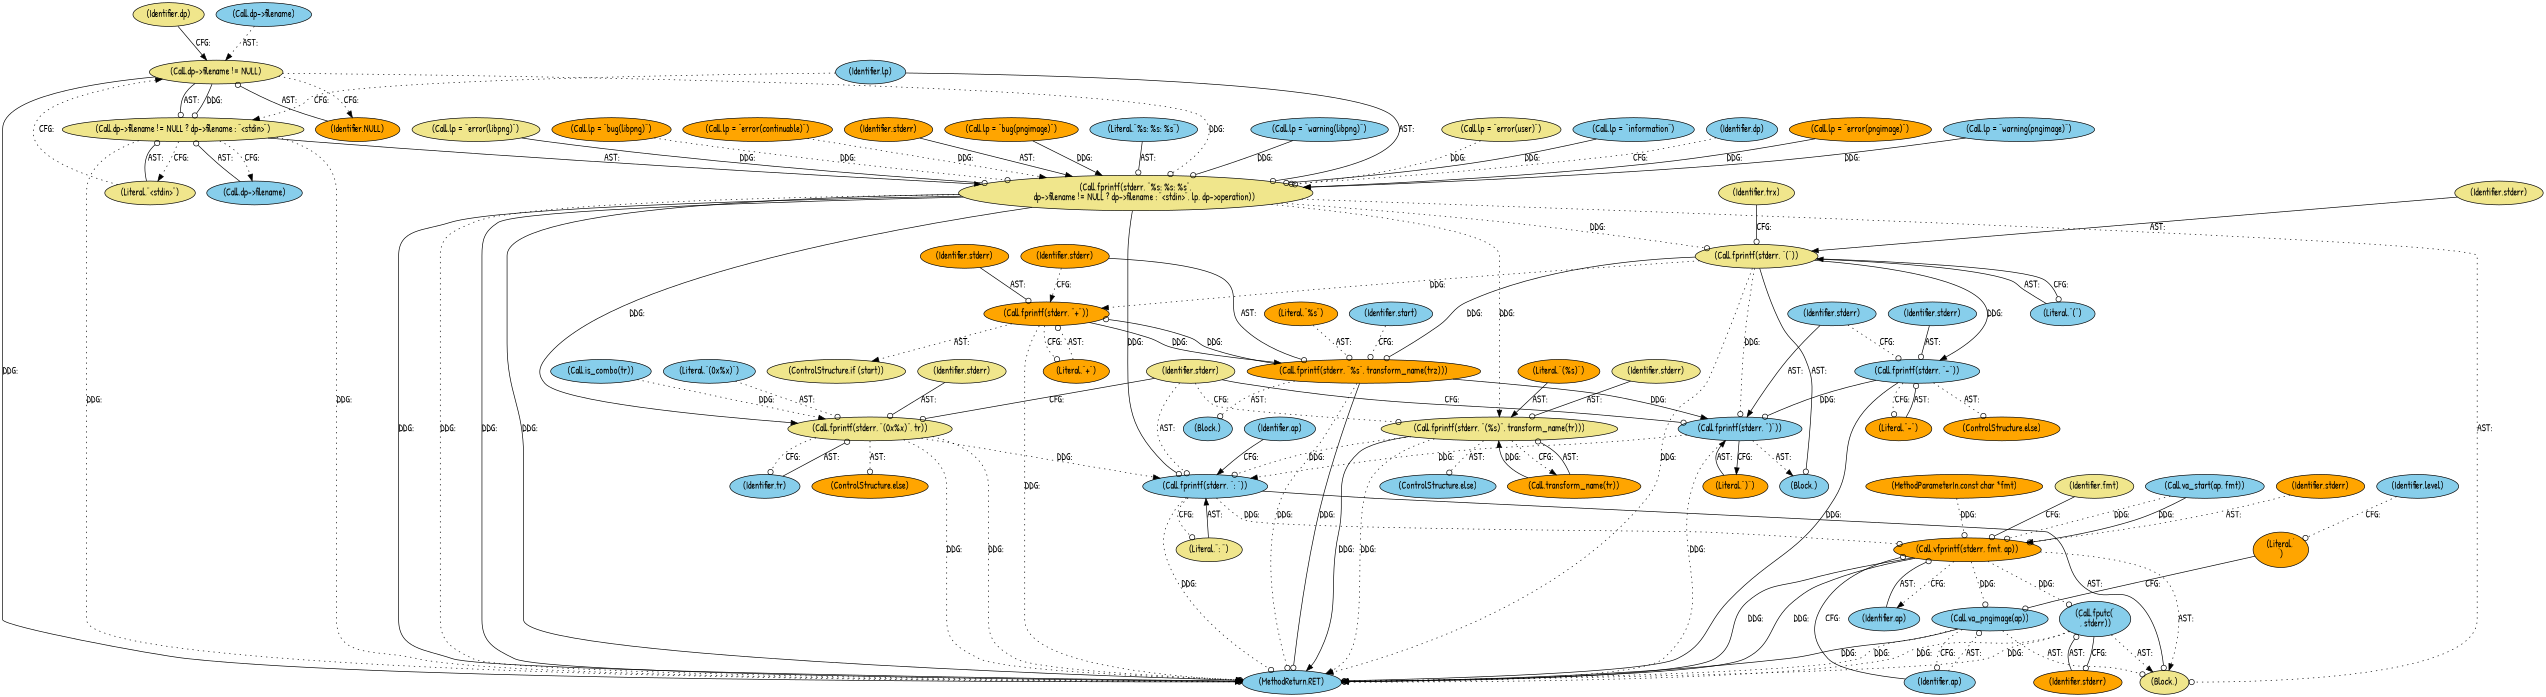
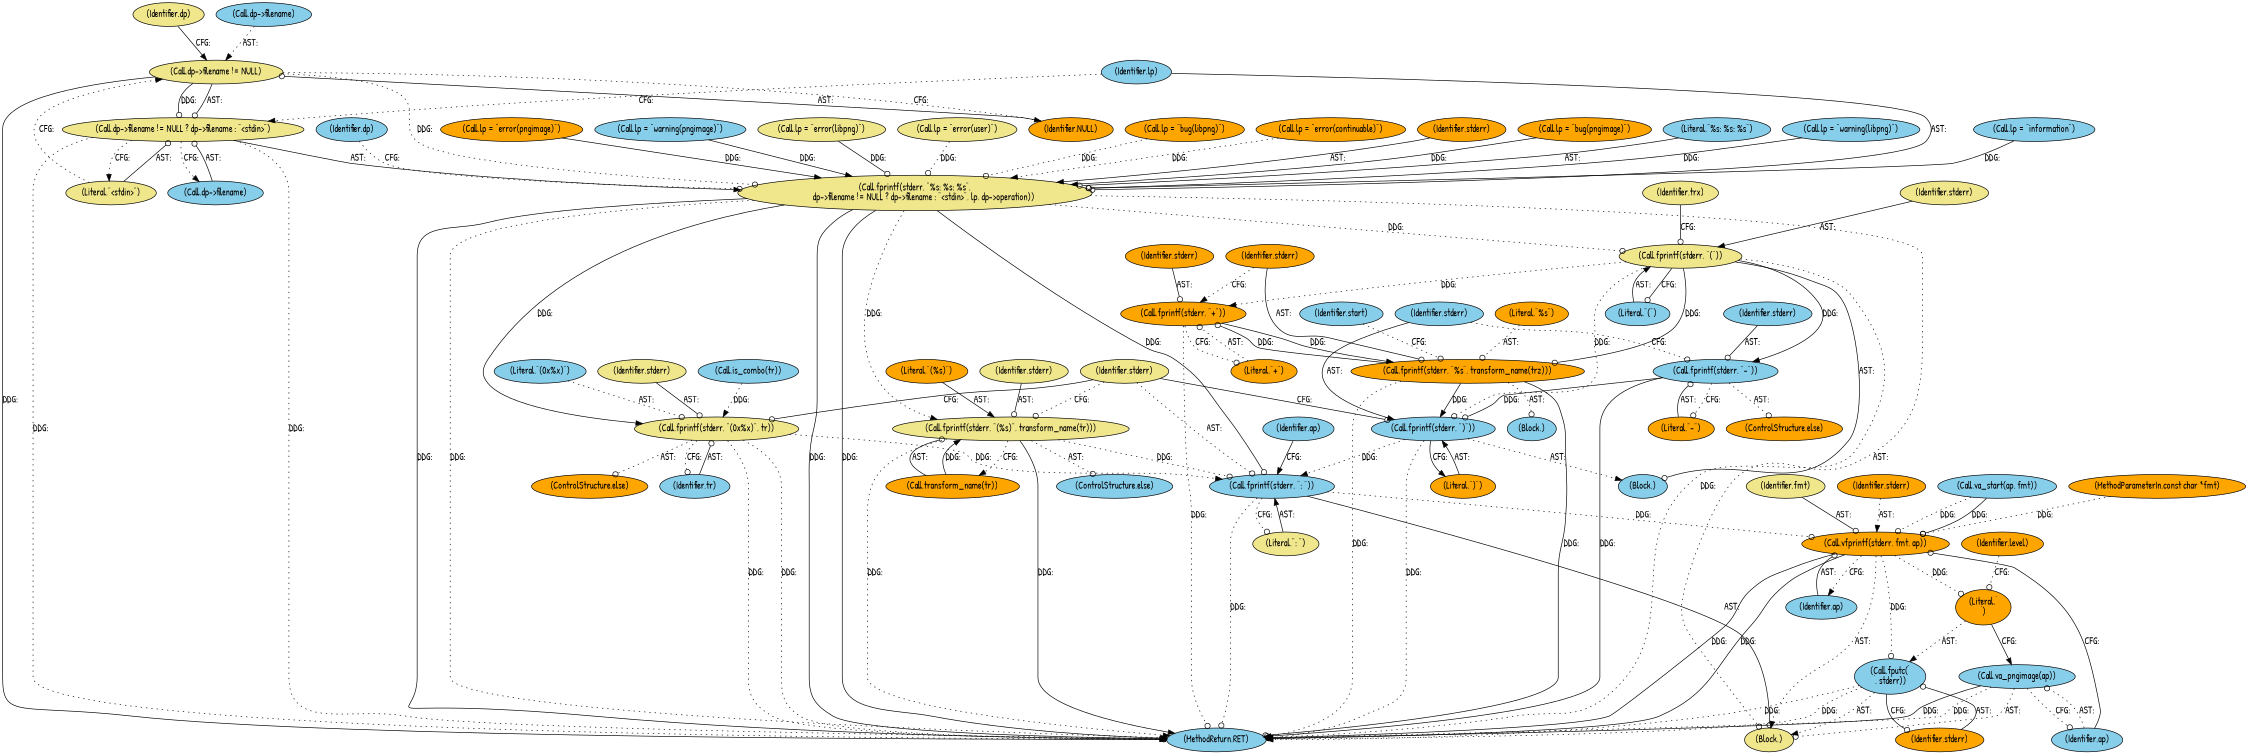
(836, 371) -> none
(2418, 486) -> (2003, 544)
(2054, 515) -> (1845, 515)
(2141, 581) -> (2000, 641)
(1978, 582) -> (1927, 574)
none -> (1940, 639)
